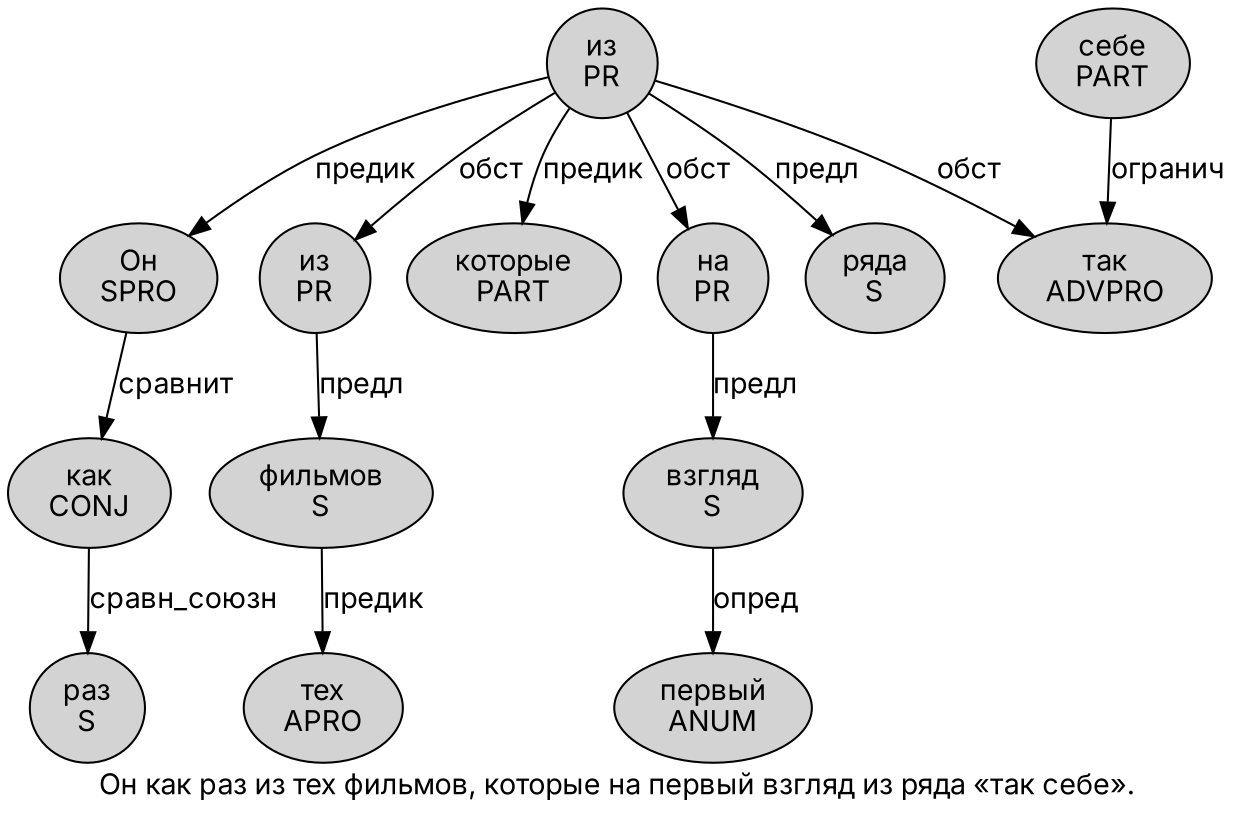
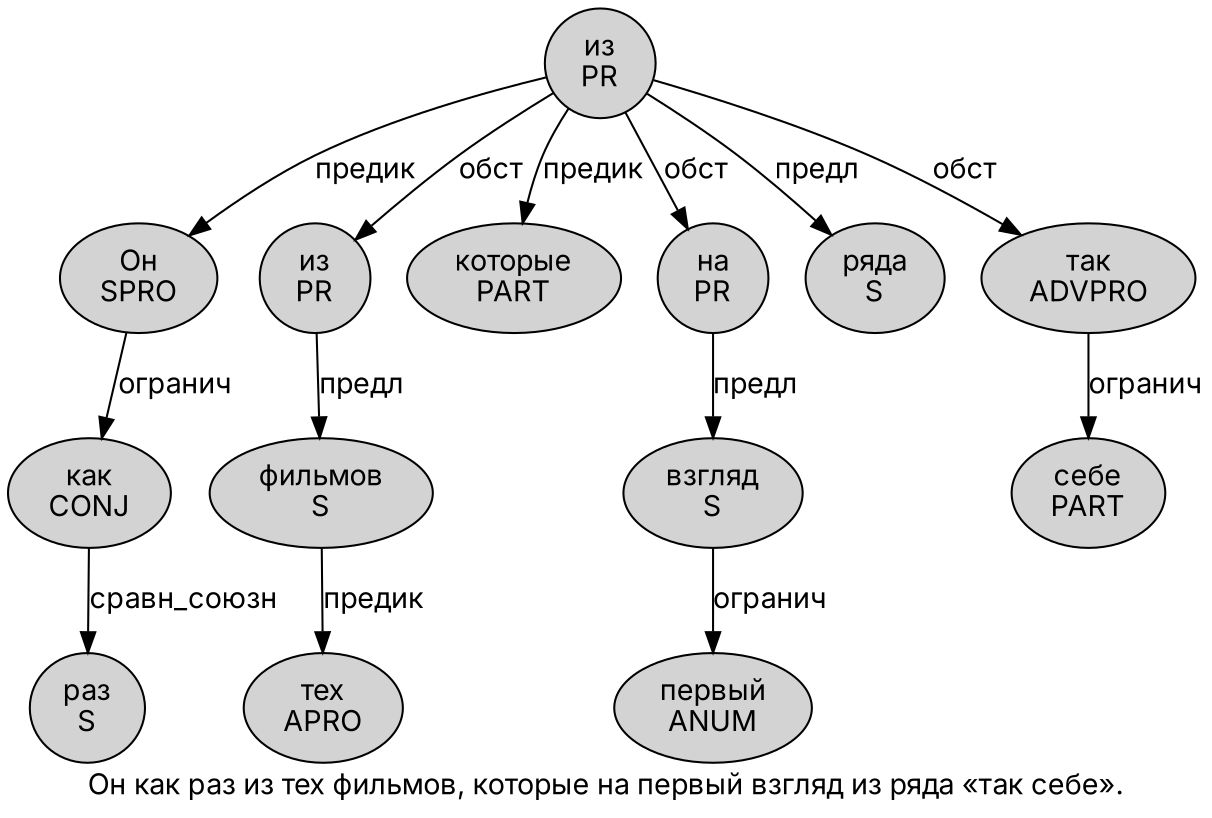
(1109, 160) -> (1088, 375)
(177, 386) -> (176, 386)
(756, 600) -> (771, 600)
